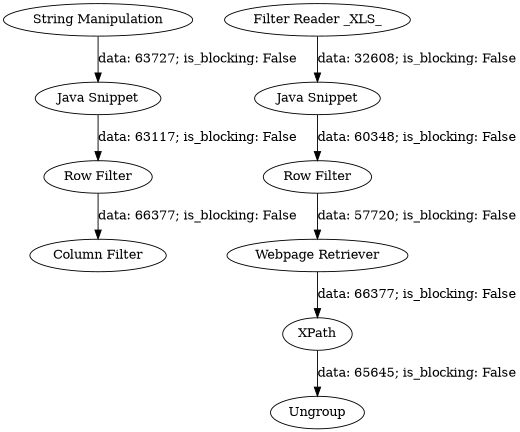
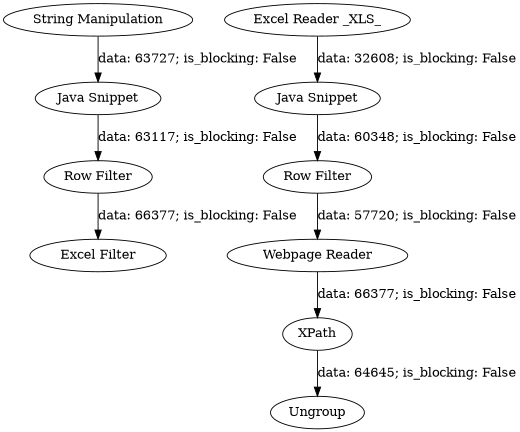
(317, 20) -> (317, 20)
(98, 255) -> (98, 255)
(317, 255) -> (317, 255)
(417, 373) -> (417, 373)
